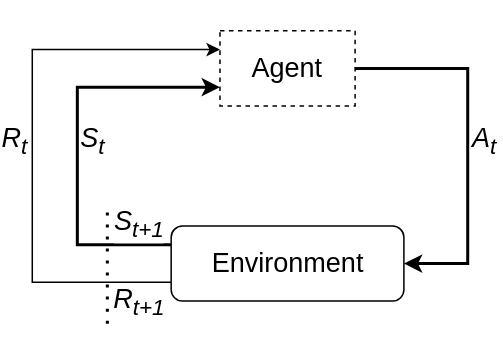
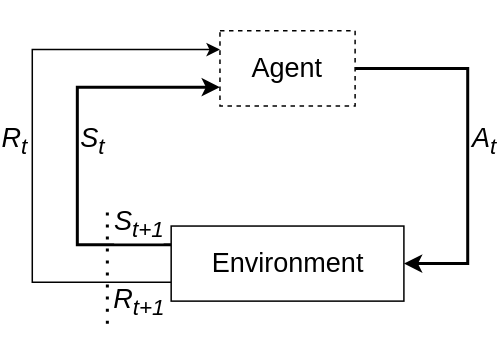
(287, 263) -> (287, 263)
